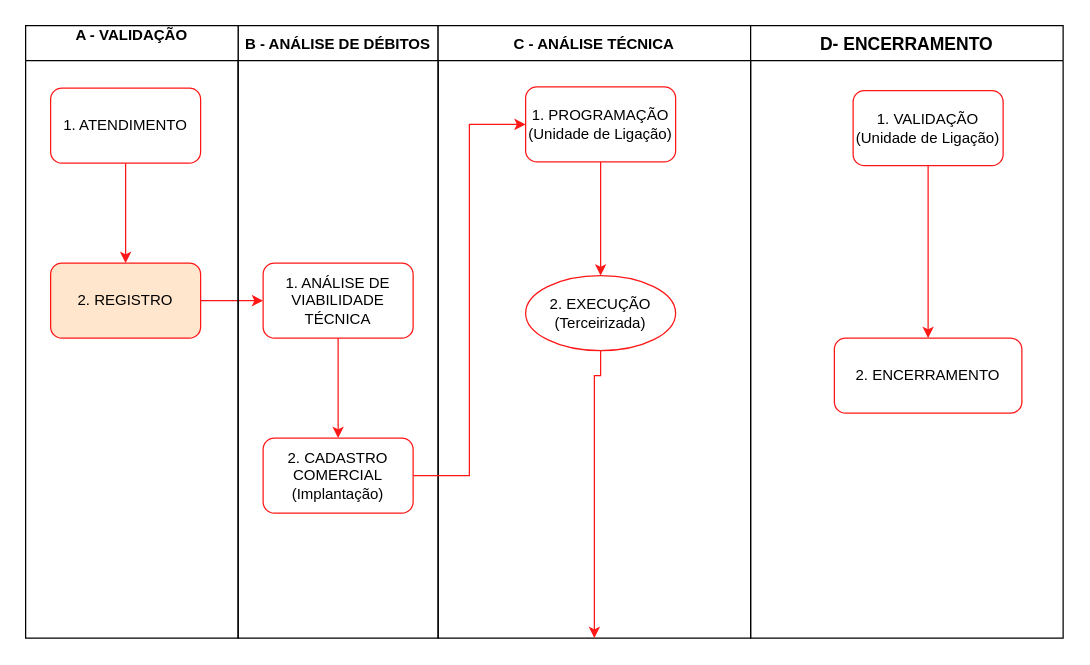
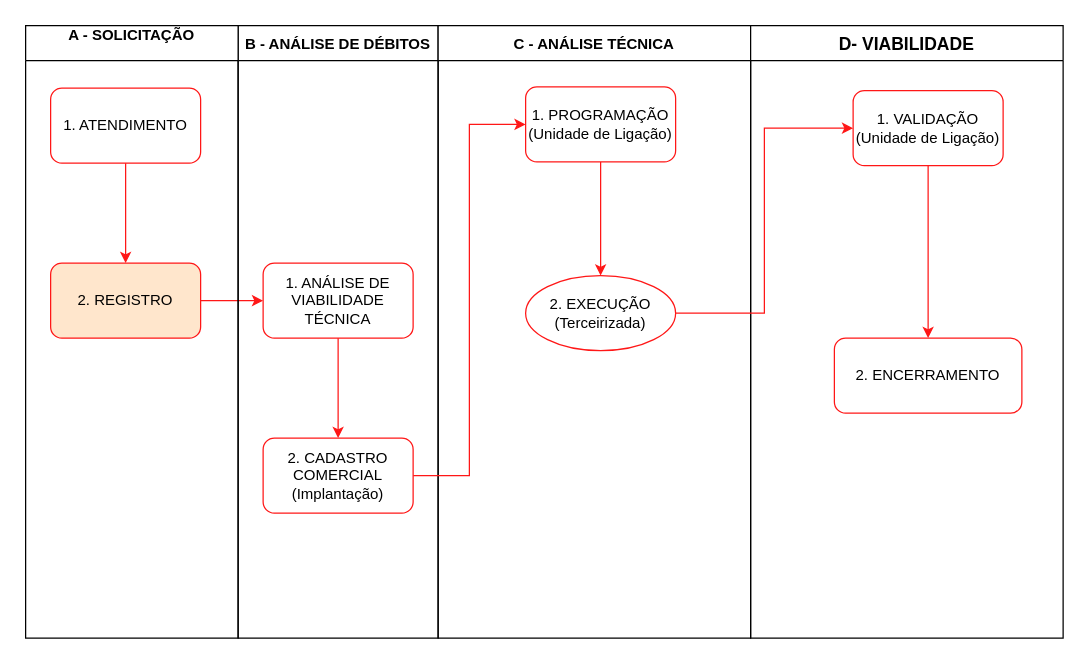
(131, 35) -> (131, 35)
(906, 44) -> (906, 44)
(594, 487) -> (764, 225)
